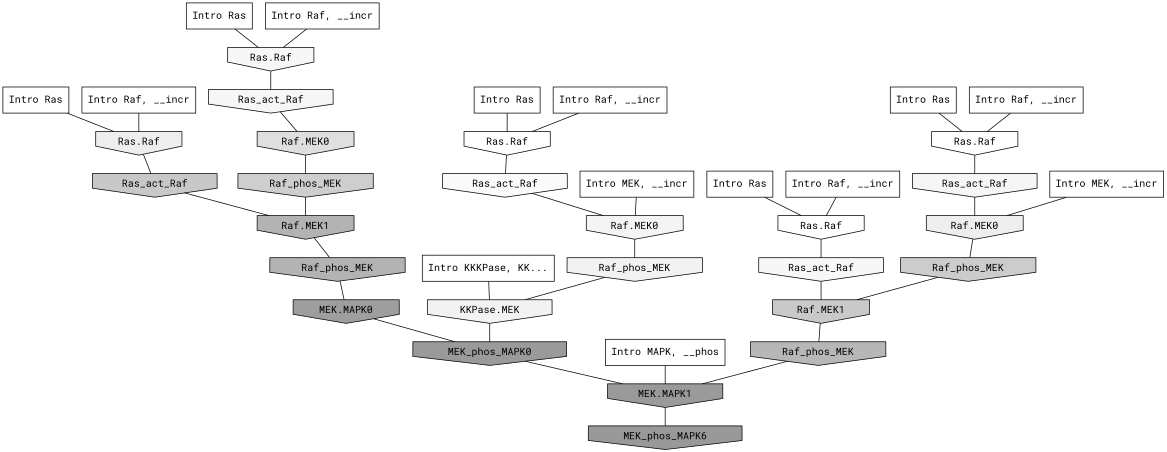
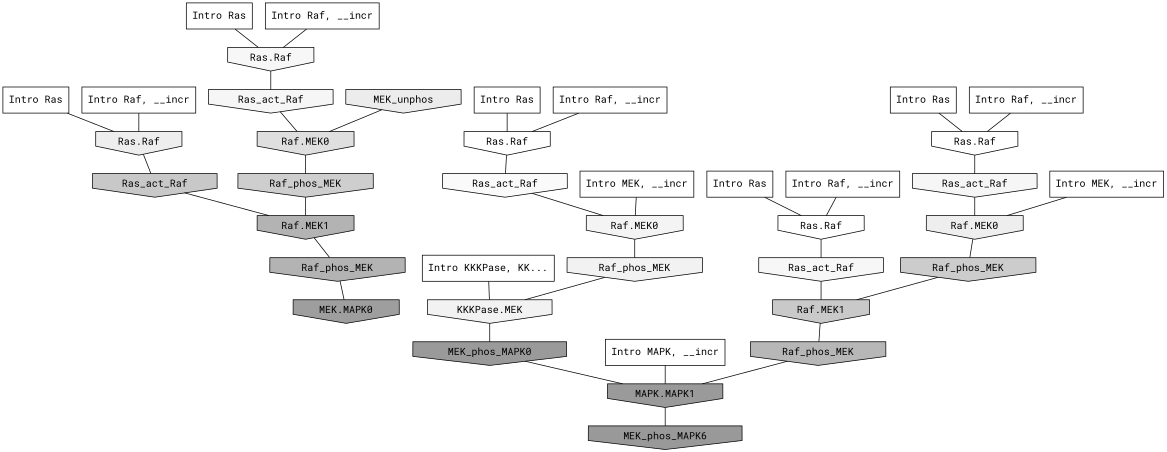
none -> (403, 100)
(490, 310) -> (490, 310)
(414, 330) -> none
(665, 352) -> (665, 352)
(665, 394) -> (665, 394)
